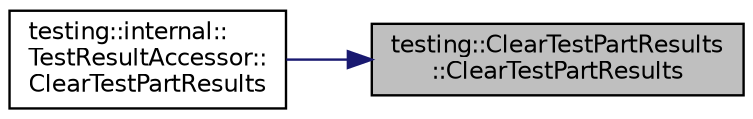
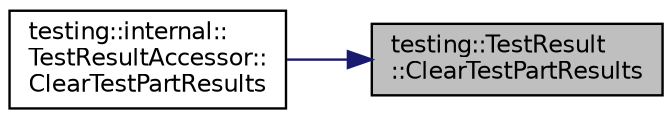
(558, 60) -> (517, 60)
